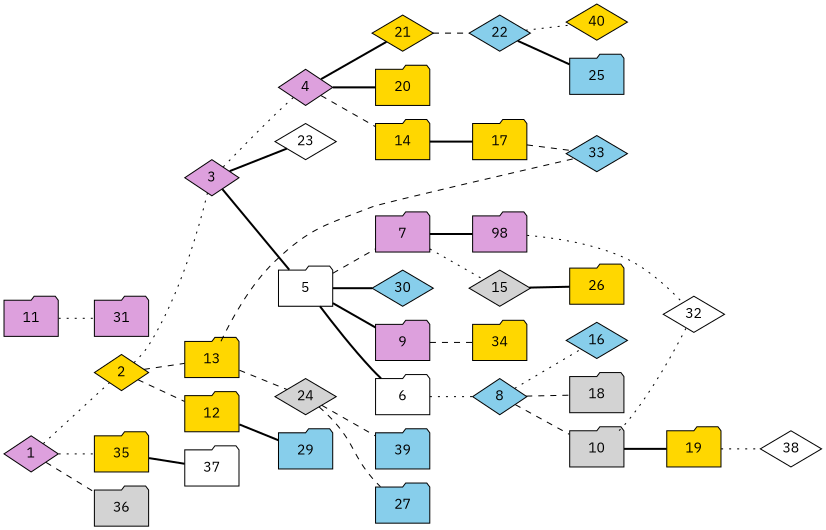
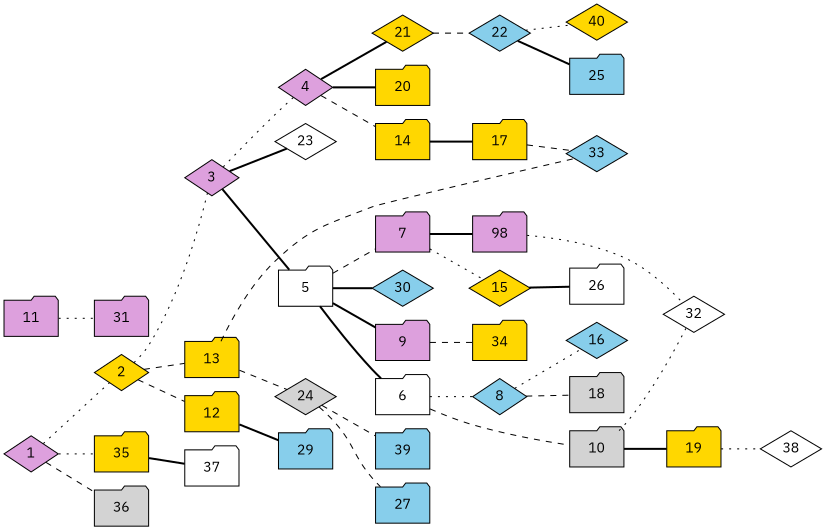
(597, 286) -> (597, 286)
(500, 288) -> (500, 288)
(542, 419) -> (498, 432)
